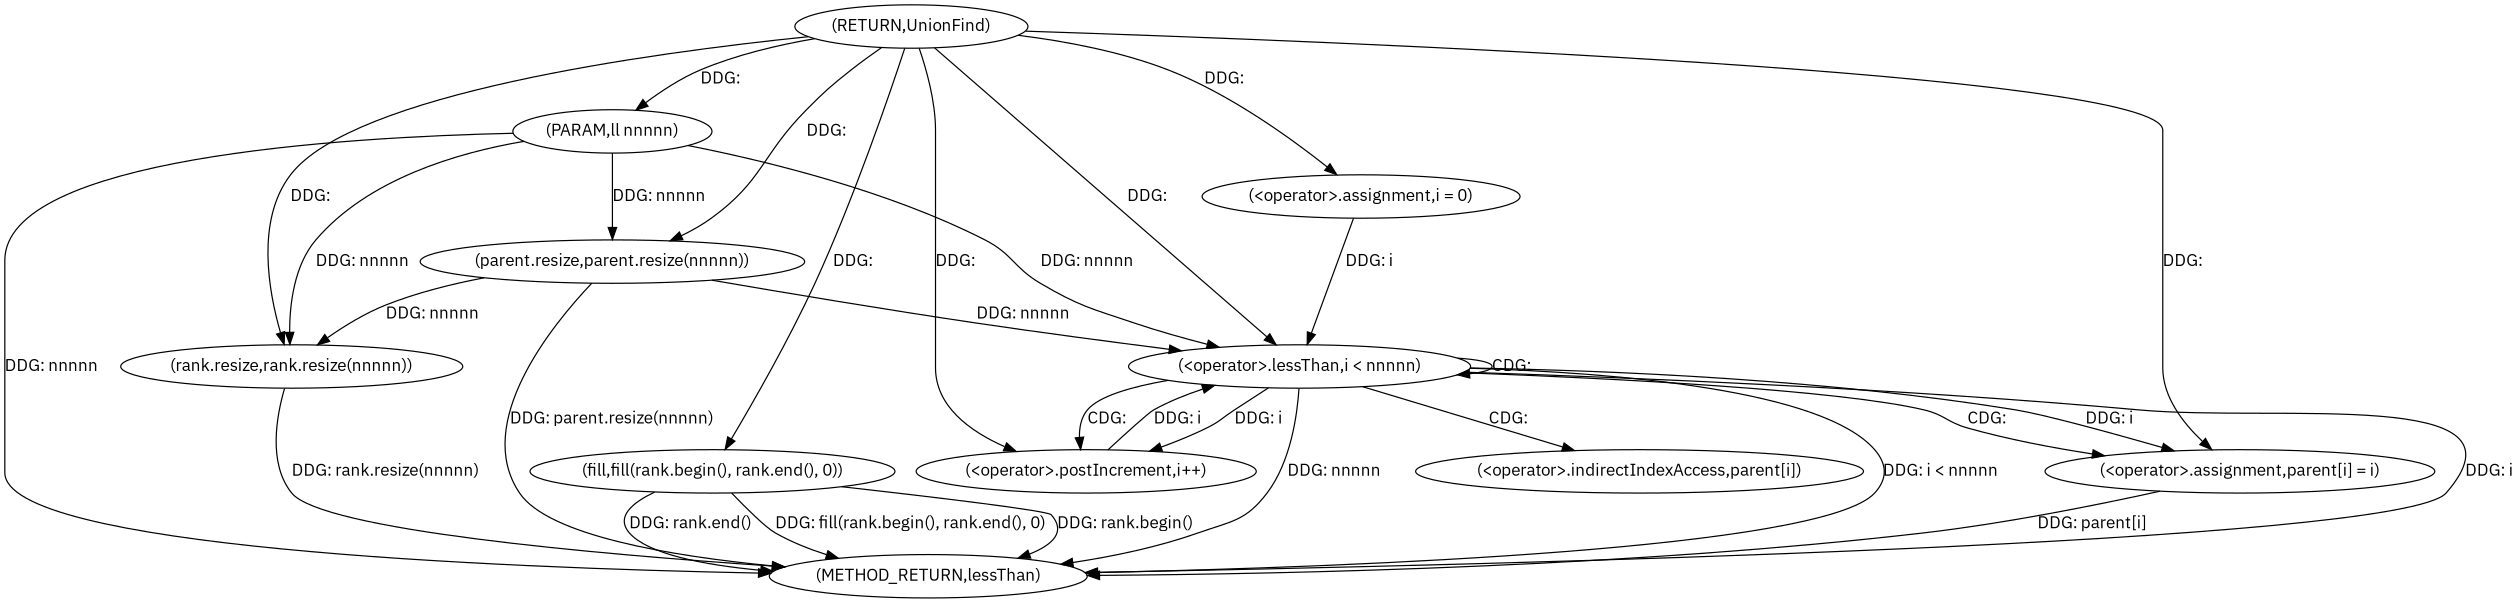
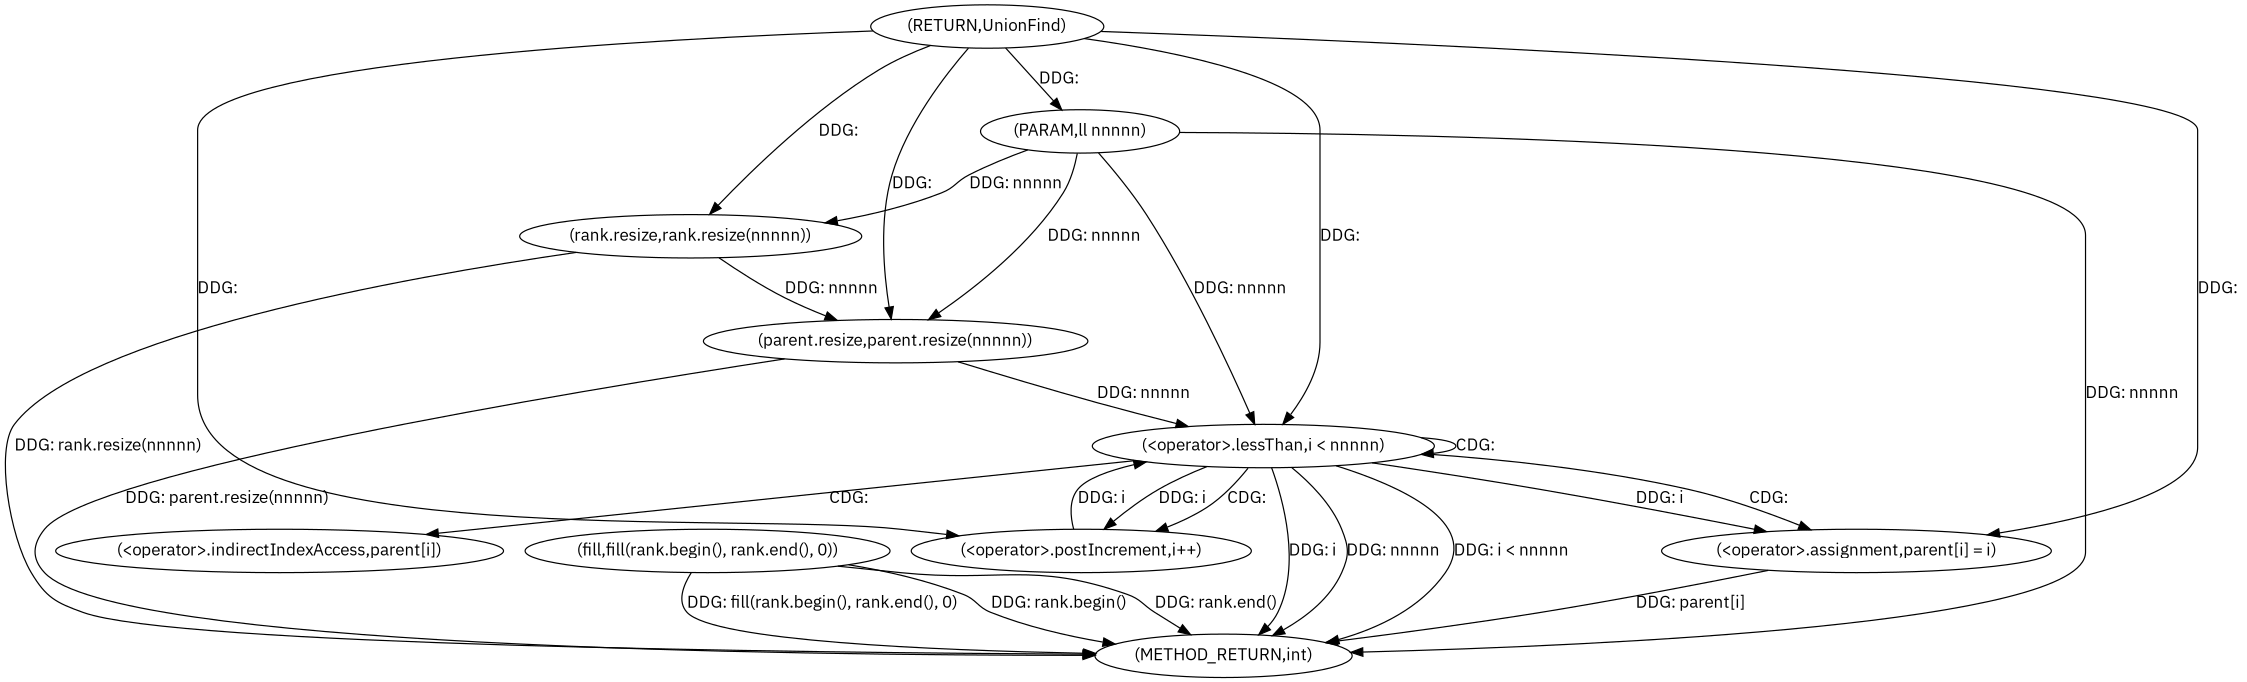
(1361, 197) -> none
(830, 249) -> none
(402, 299) -> (771, 290)
(928, 576) -> (1224, 656)
